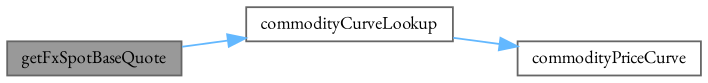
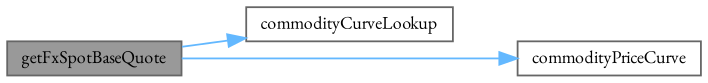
(476, 41) -> (340, 58)
